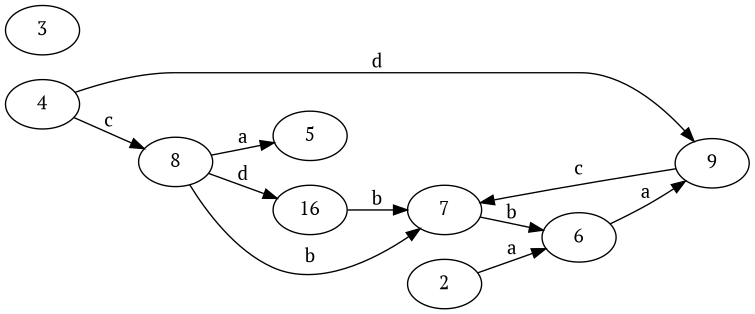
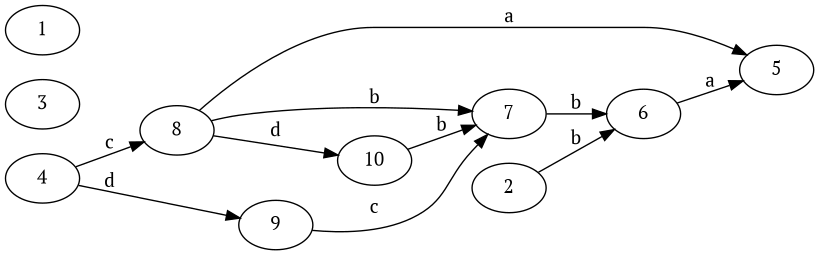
none -> (43, 30)
(643, 207) -> (703, 94)
(310, 210) -> (375, 161)
(512, 249) -> (576, 139)
